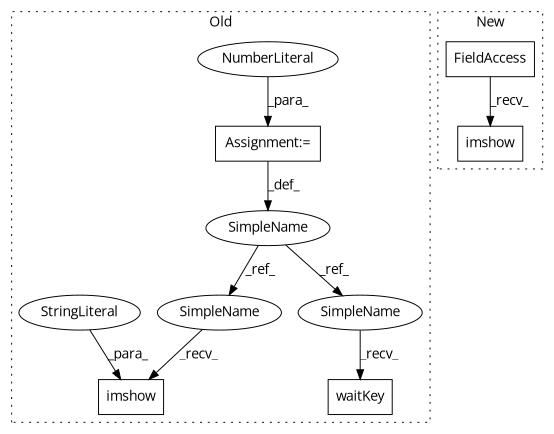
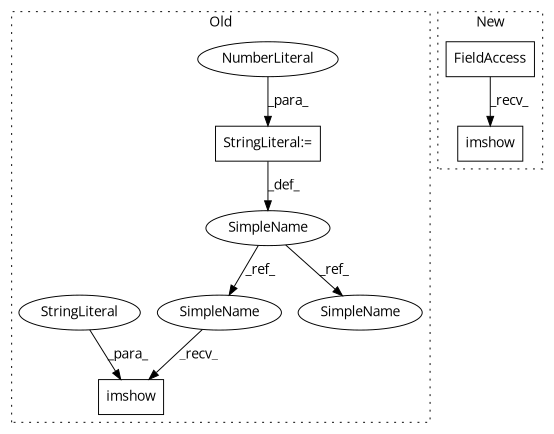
(268, 144) -> (268, 144)
(360, 397) -> none
